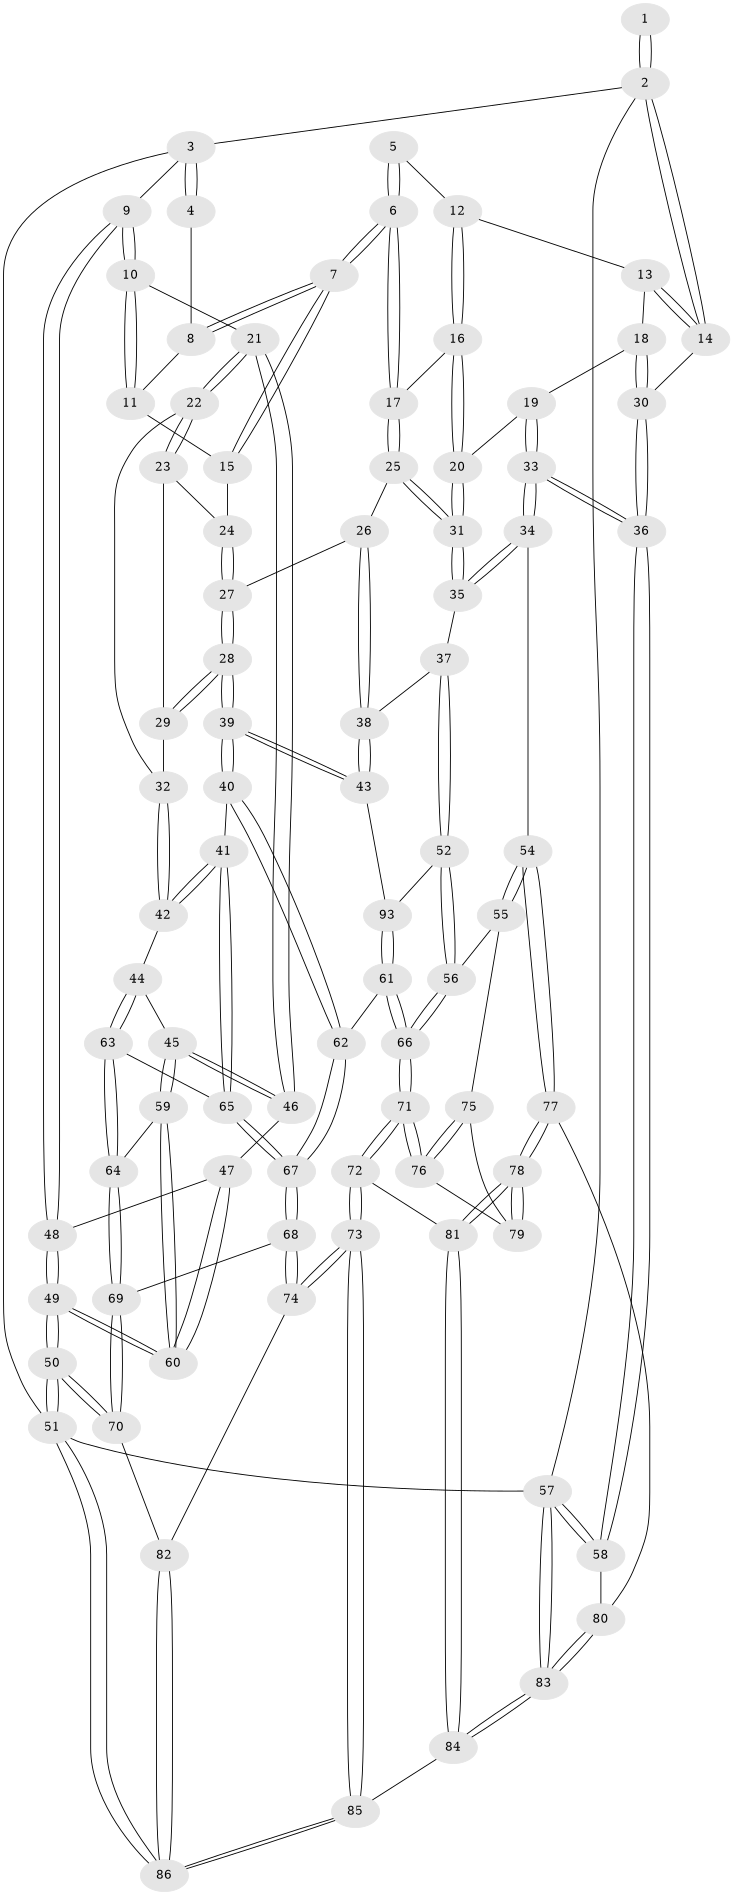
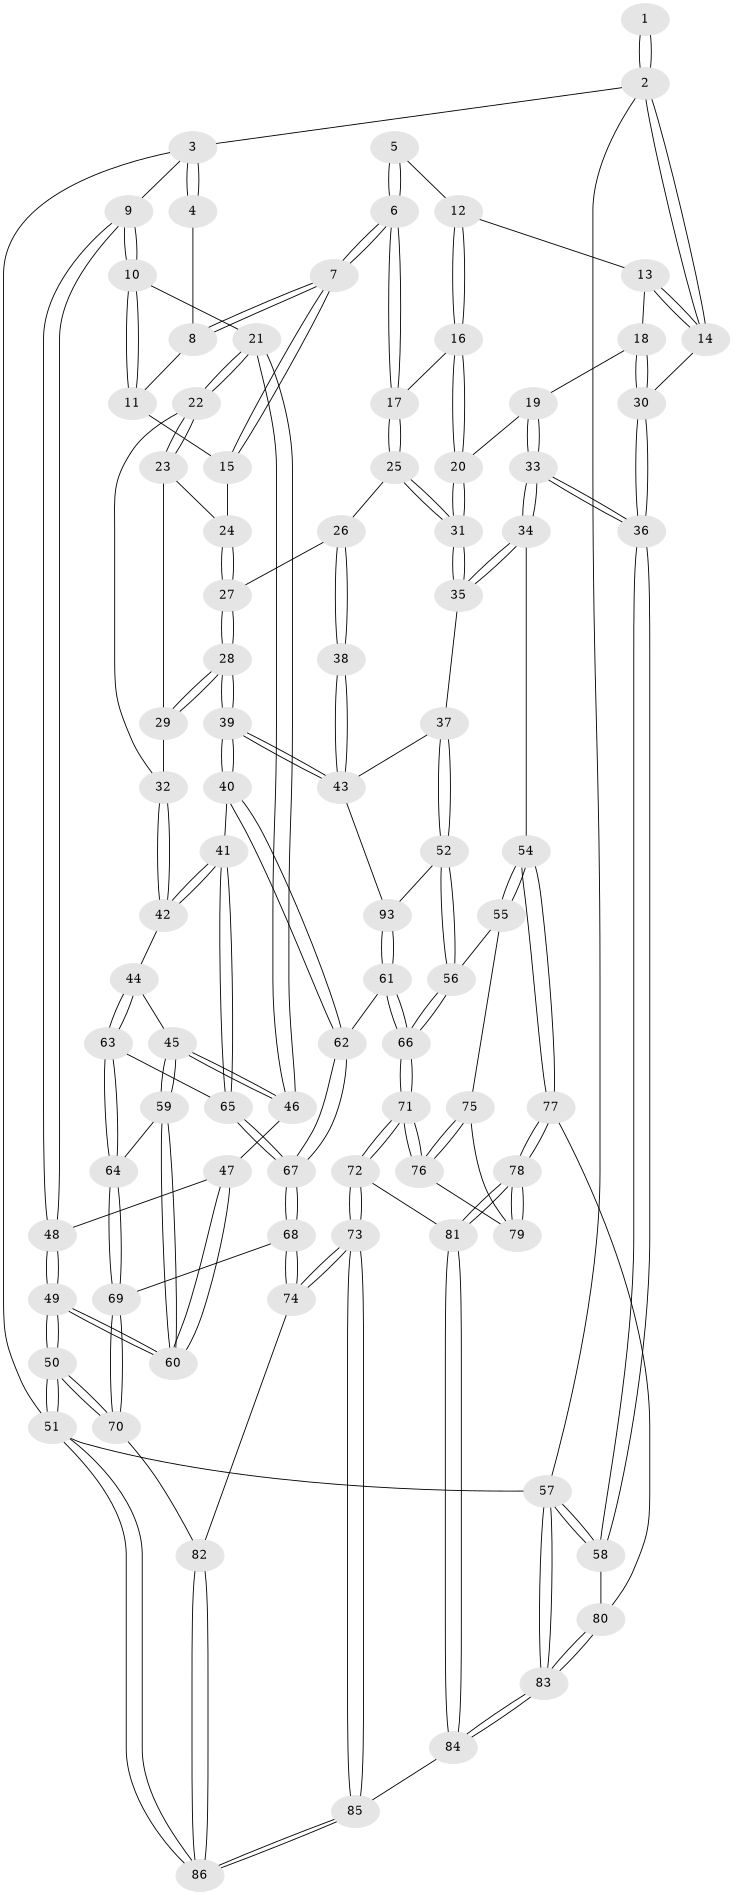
(404, 692) -> (393, 756)
